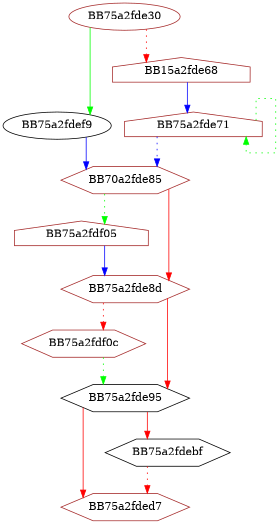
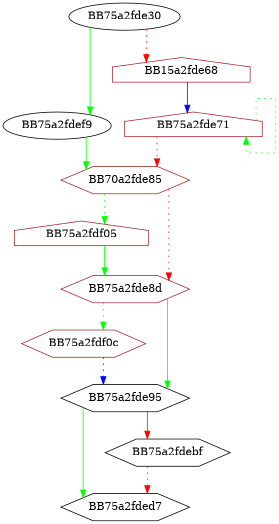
(125, 17) -> (125, 17)
(157, 148) -> (157, 148)
(86, 149) -> (86, 149)
(169, 231) -> (169, 231)
(105, 257) -> (105, 257)
(103, 313) -> (103, 313)
(168, 340) -> (168, 340)
(103, 367) -> (103, 367)
(83, 449) -> (83, 449)
(125, 507) -> (125, 507)
